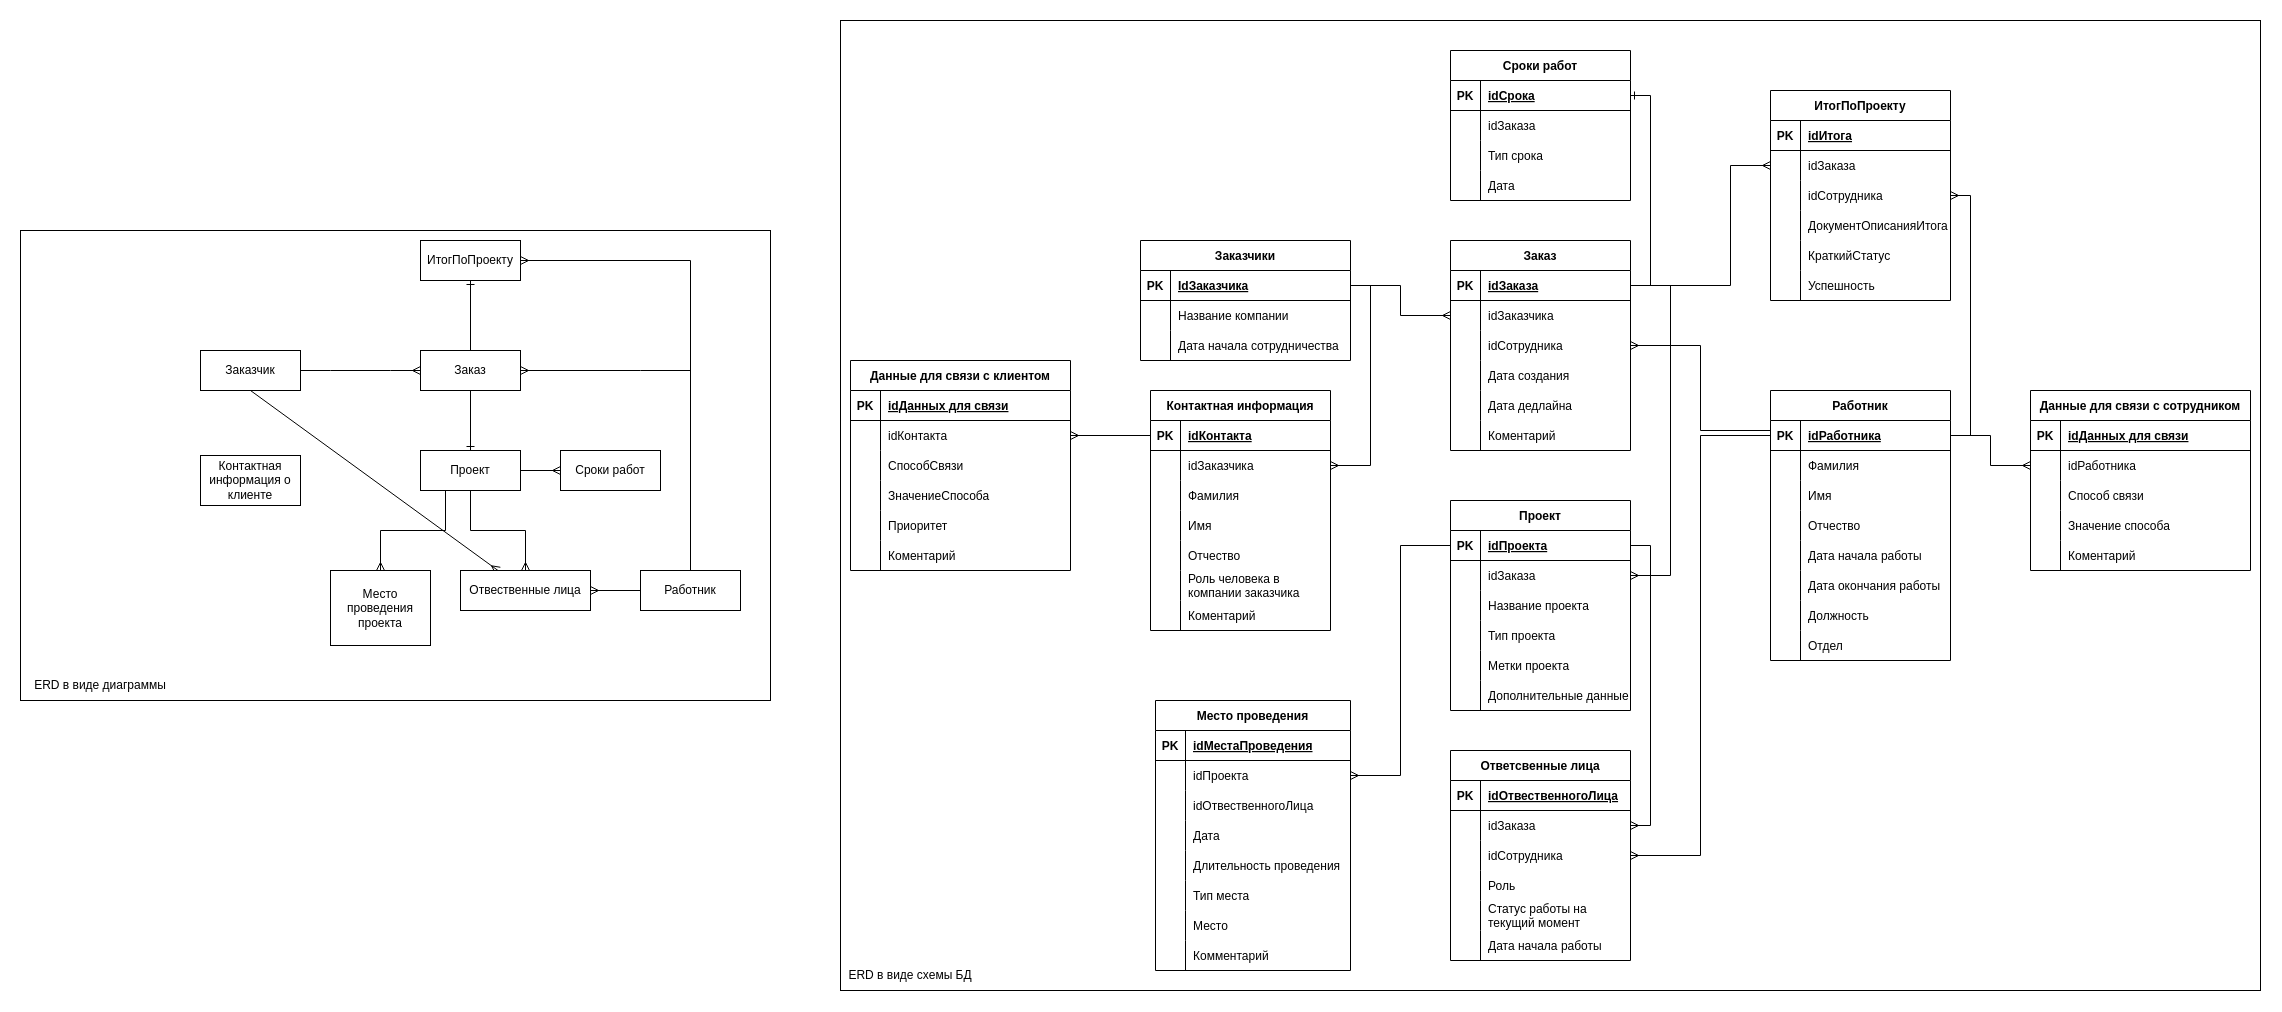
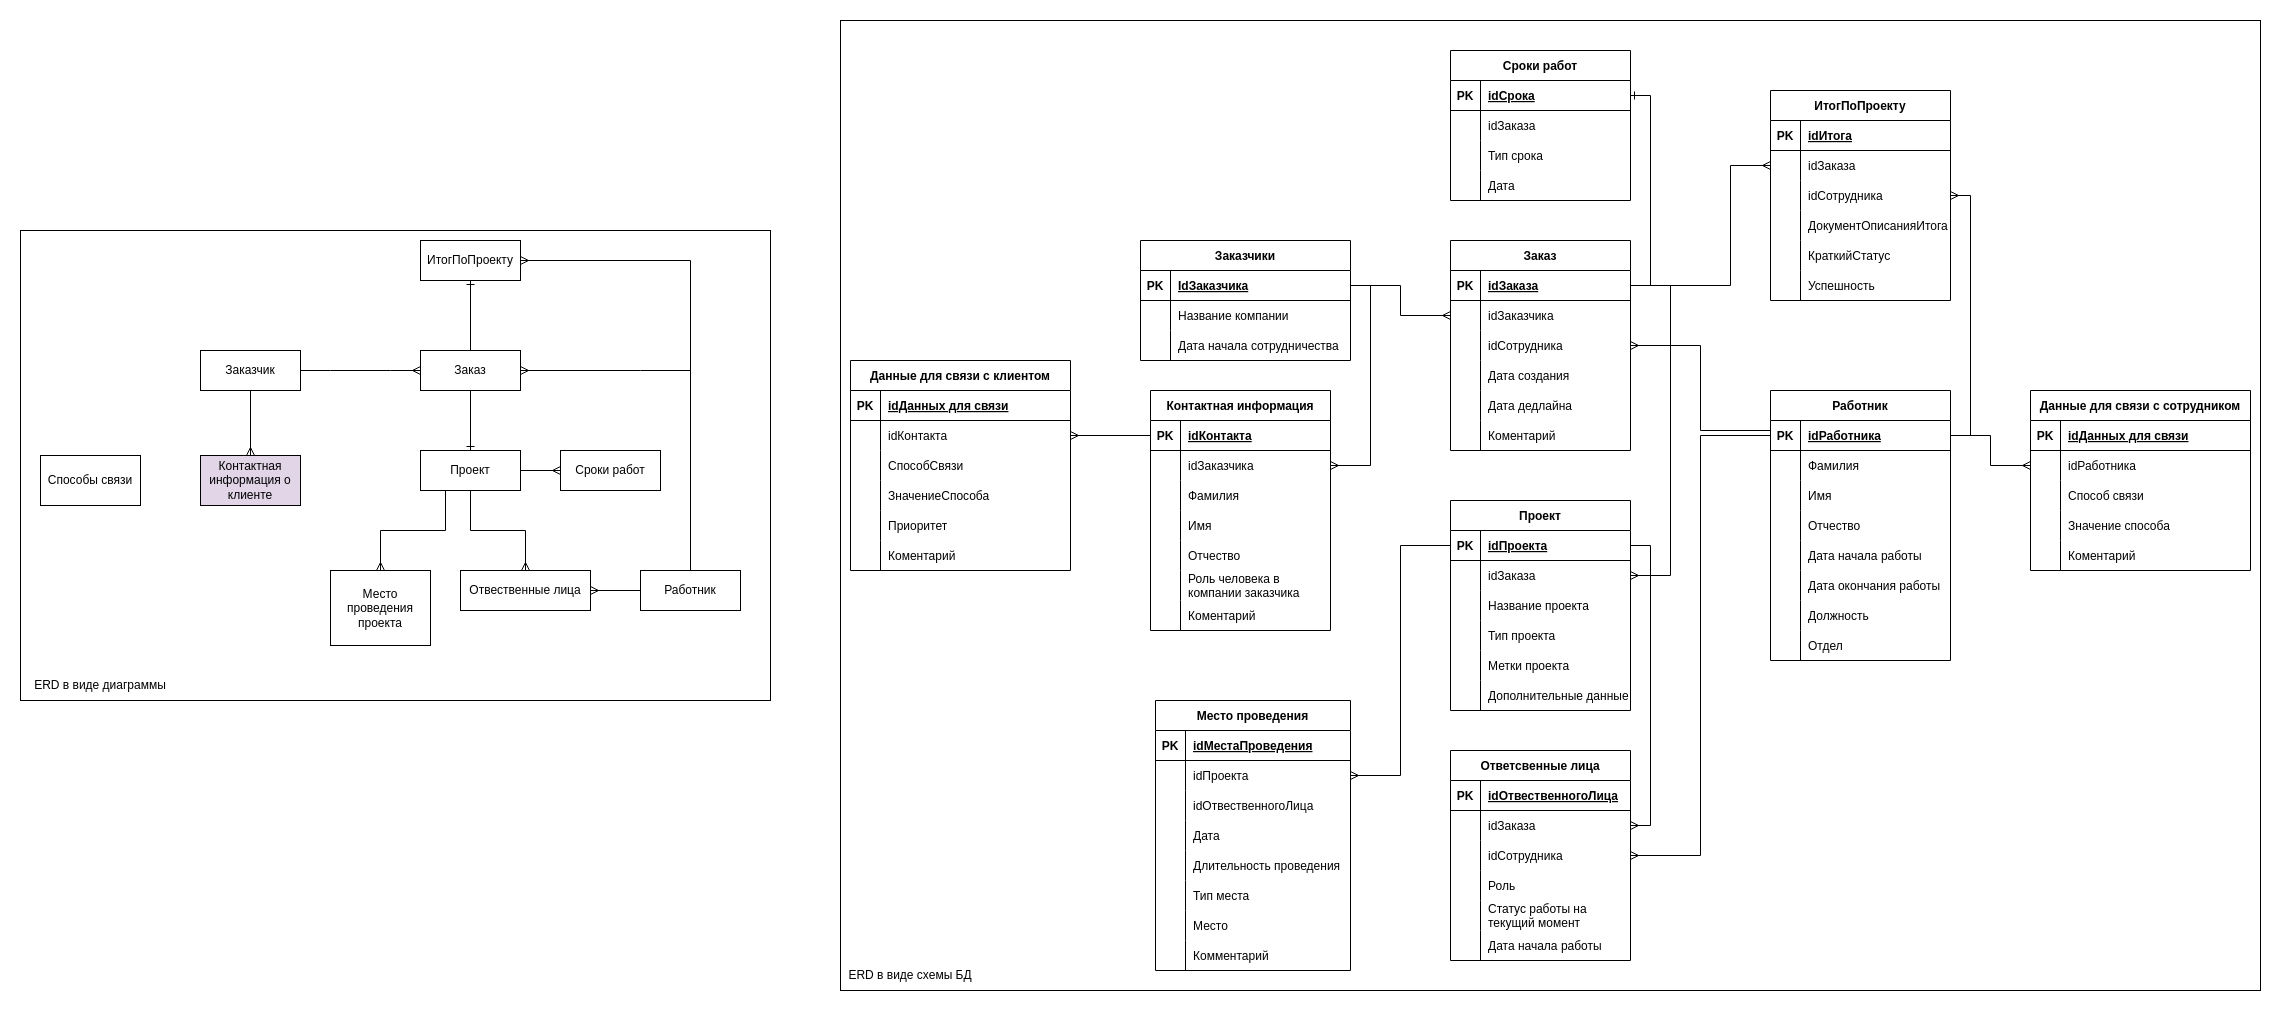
none -> (91, 481)
(251, 481) -> (251, 481)
(374, 481) -> (251, 423)
